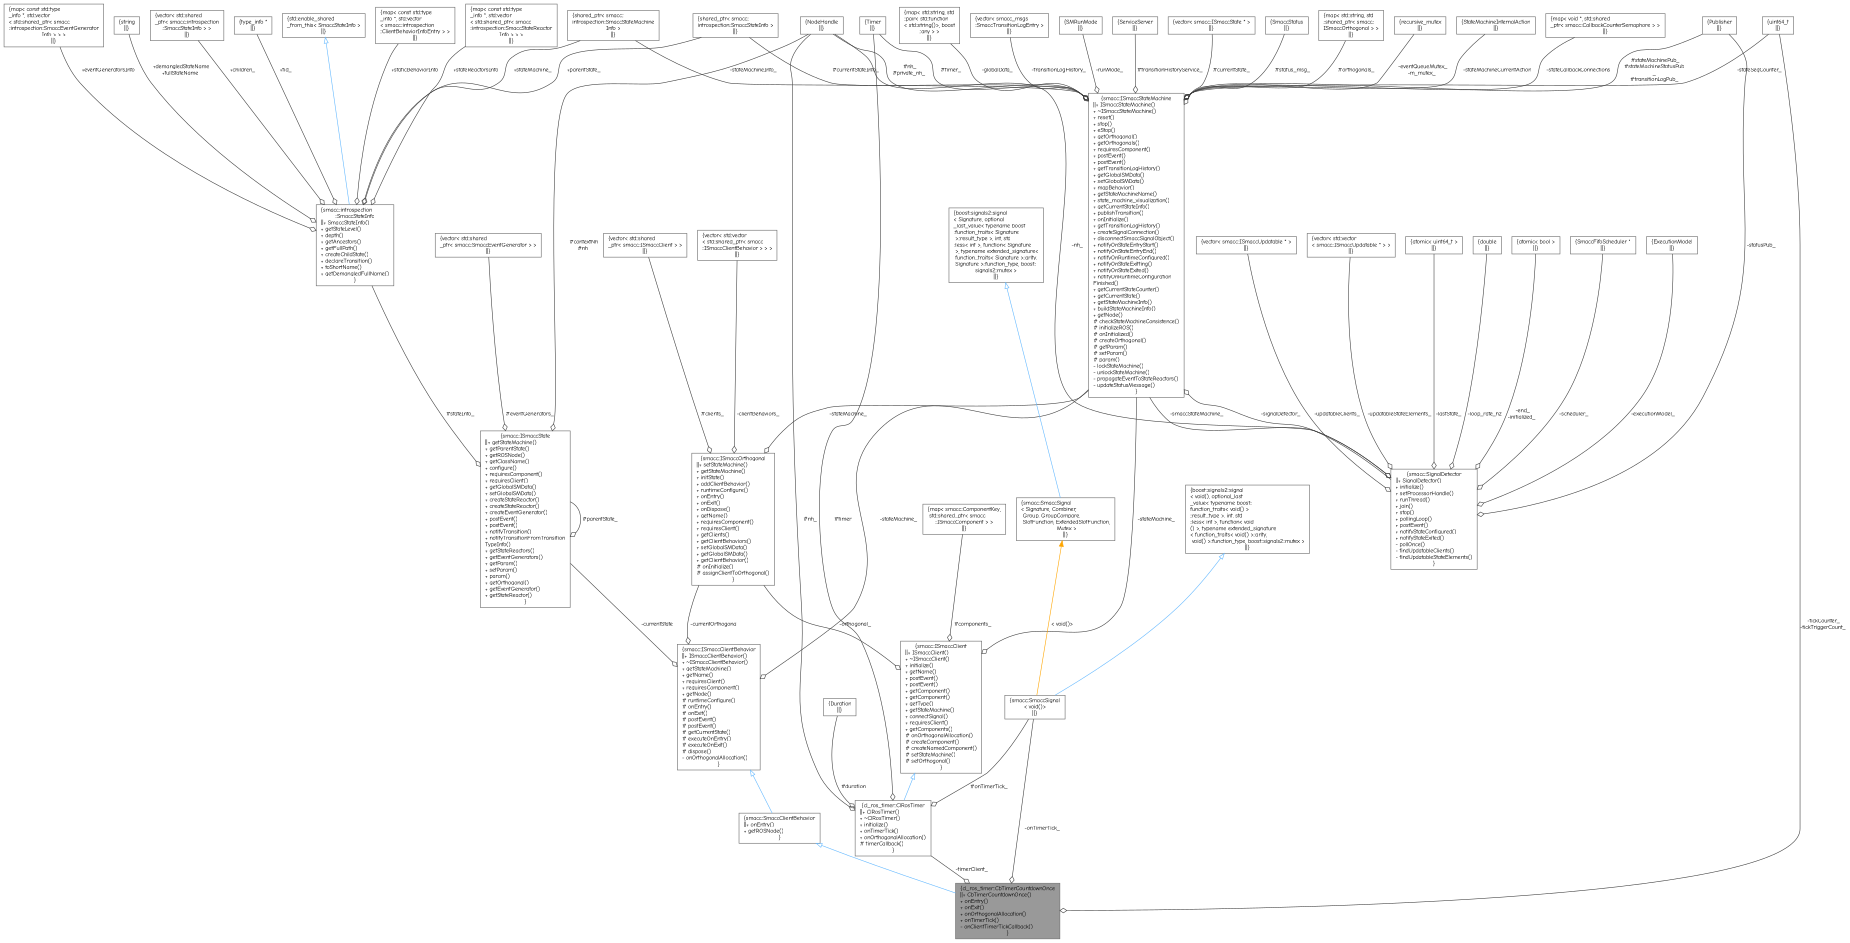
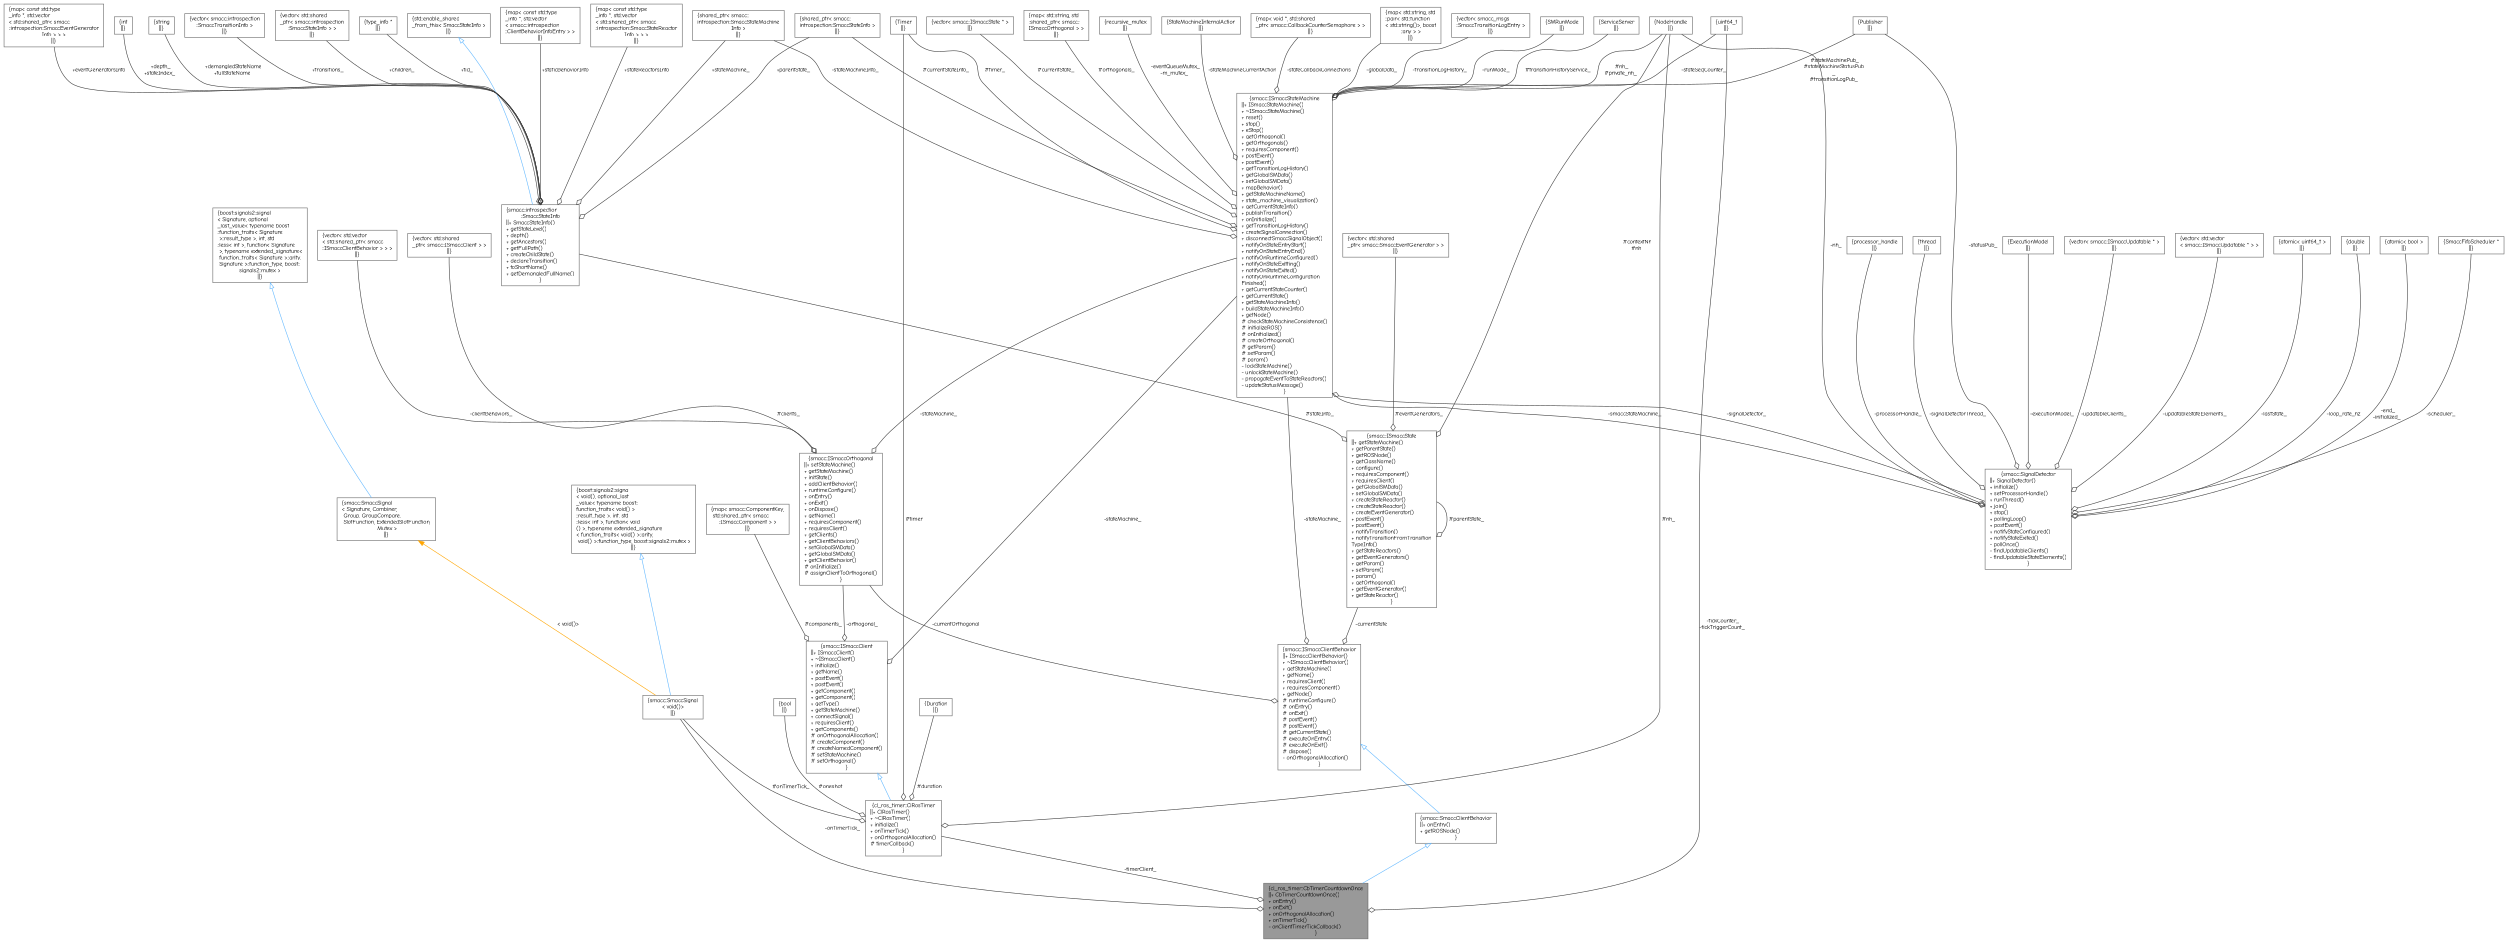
none -> (123, 25)
none -> (225, 25)
(1287, 25) -> none
none -> (1875, 245)
none -> (1927, 245)
none -> (785, 707)
